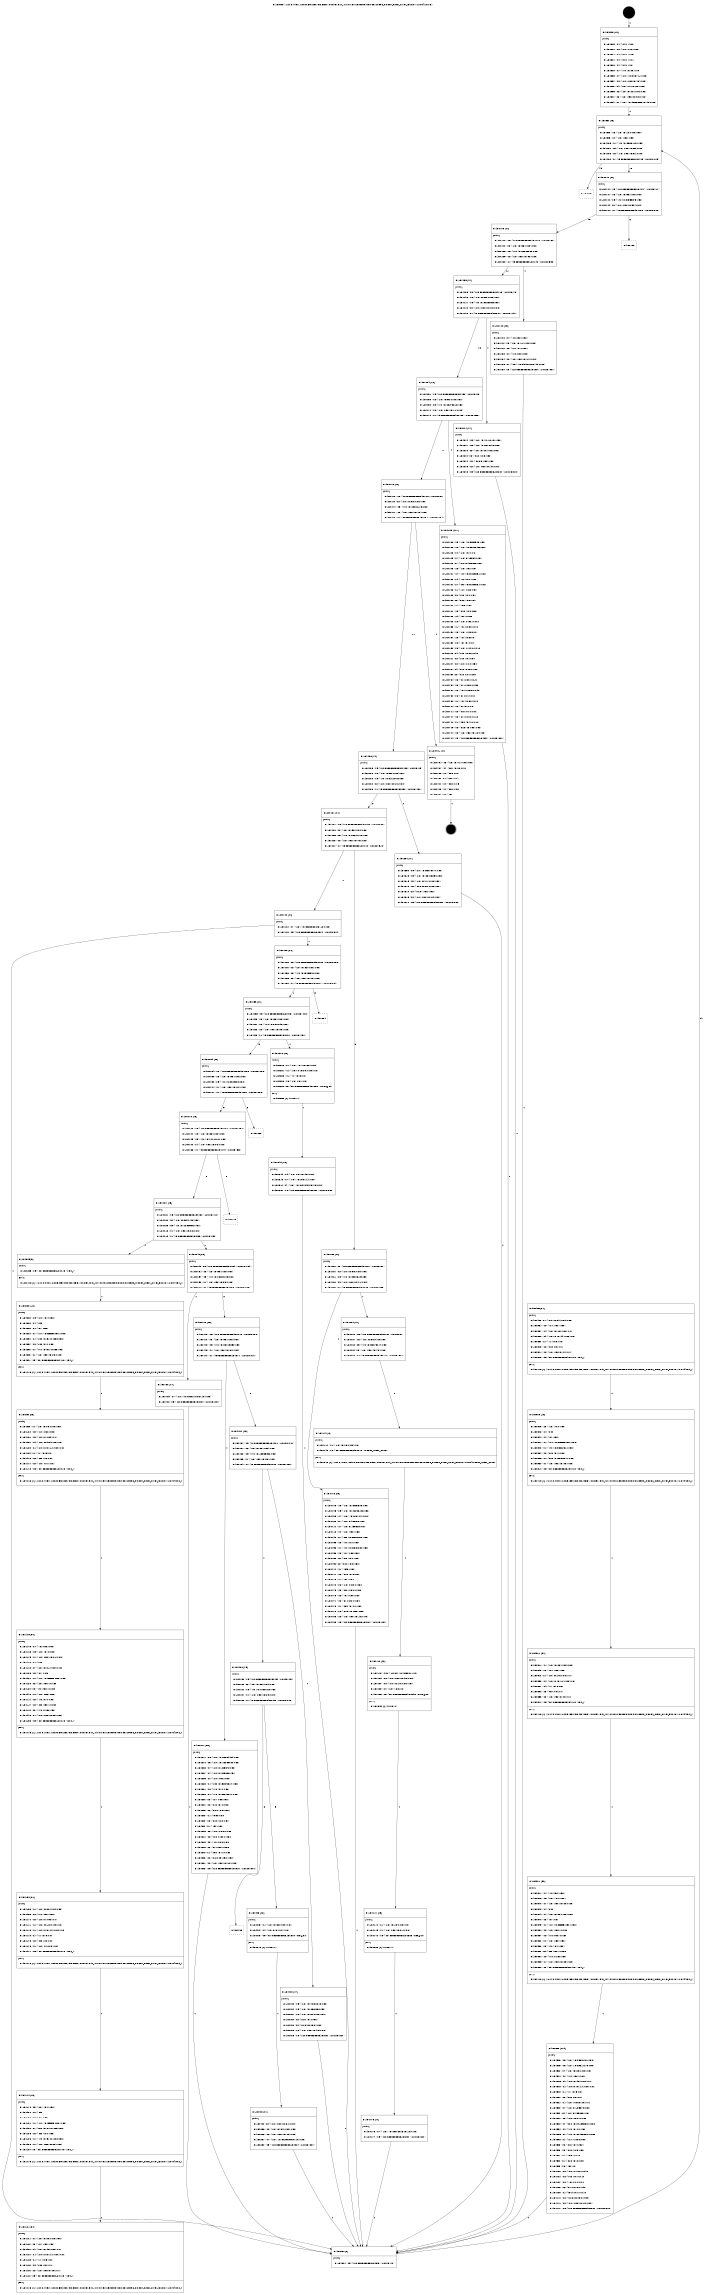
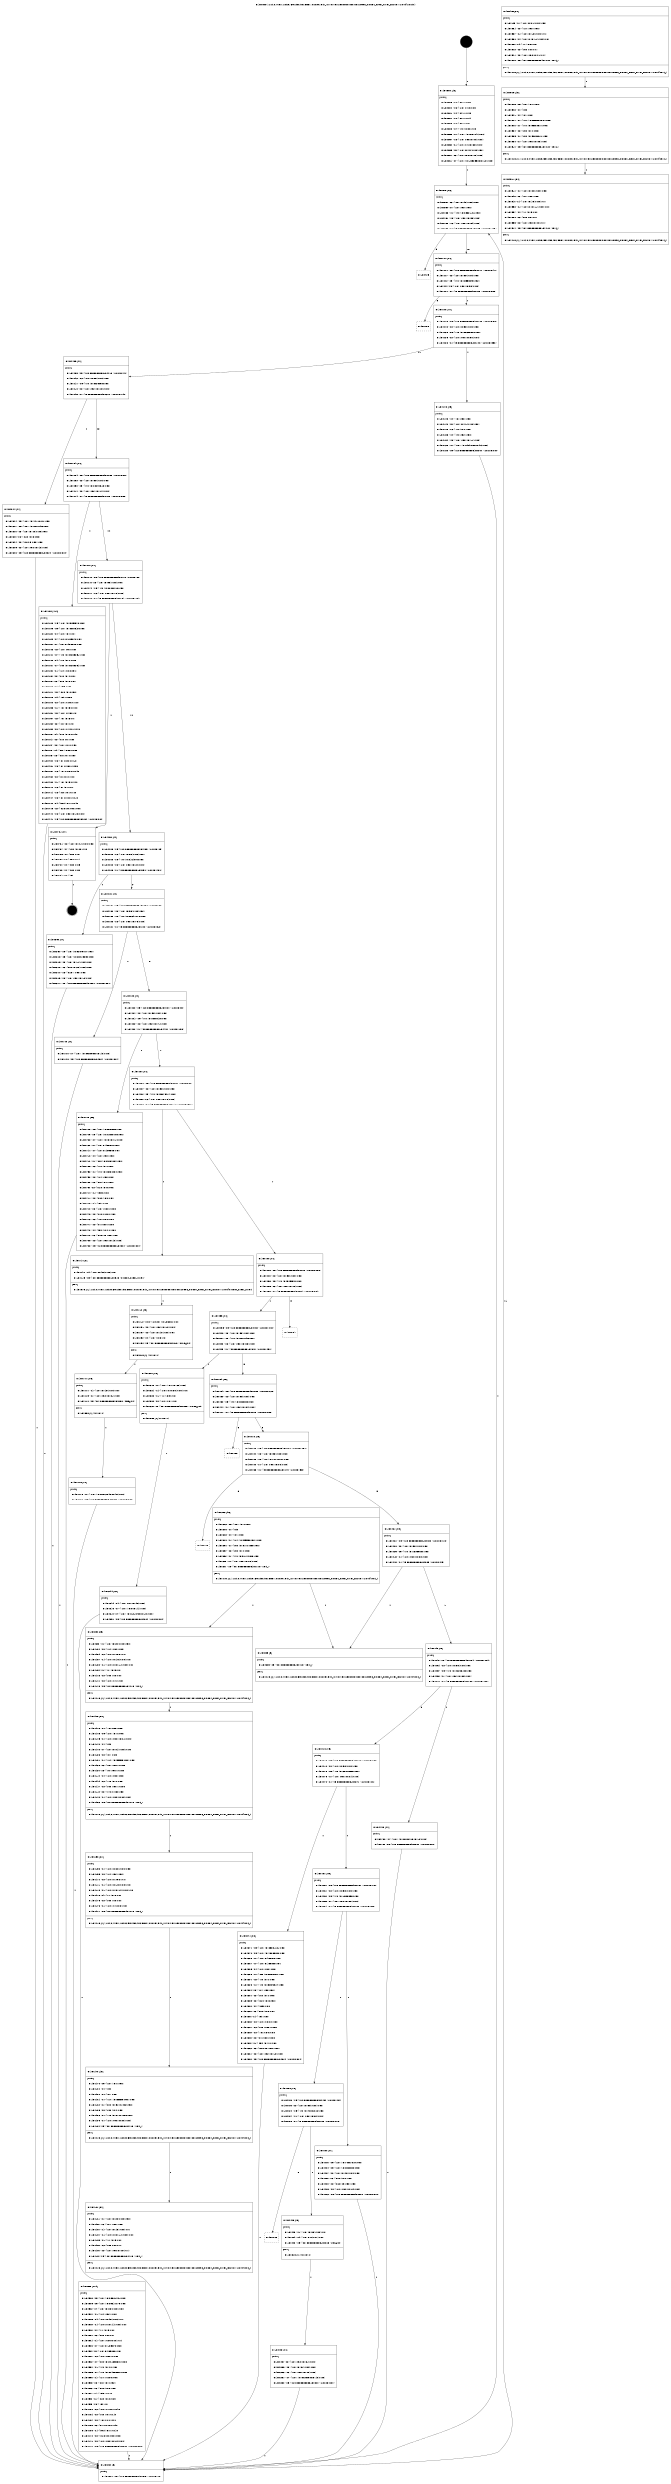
(601, 168) -> (436, 249)
(589, 220) -> (467, 301)
(308, 940) -> (226, 1181)
(101, 1294) -> (321, 1615)
(275, 1807) -> (312, 2172)
(611, 1930) -> none
